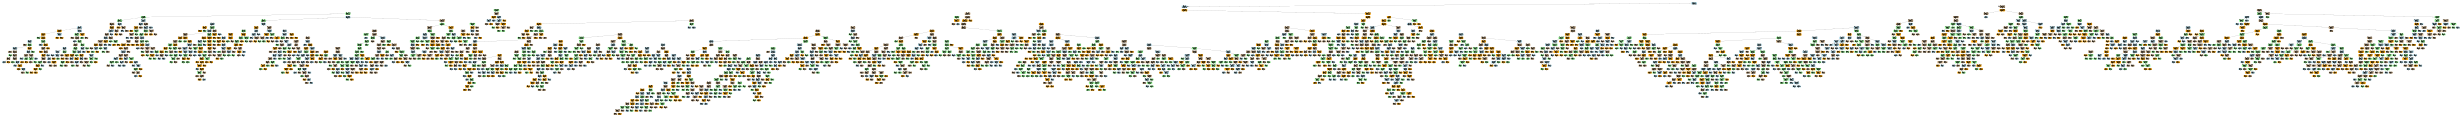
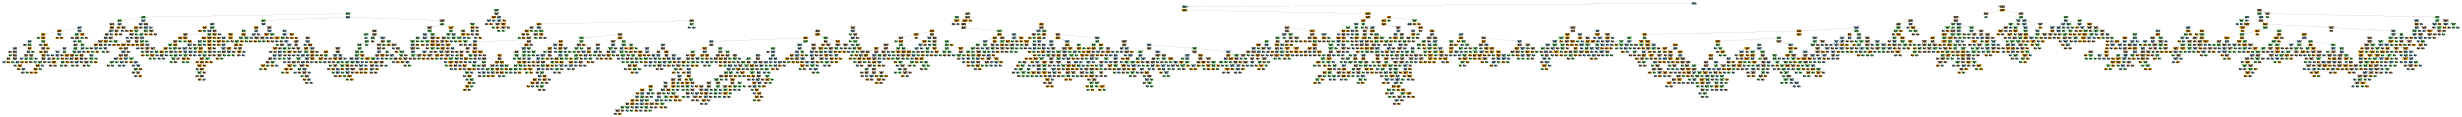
(536, 38) -> (536, 38)
(347, 66) -> (347, 66)
